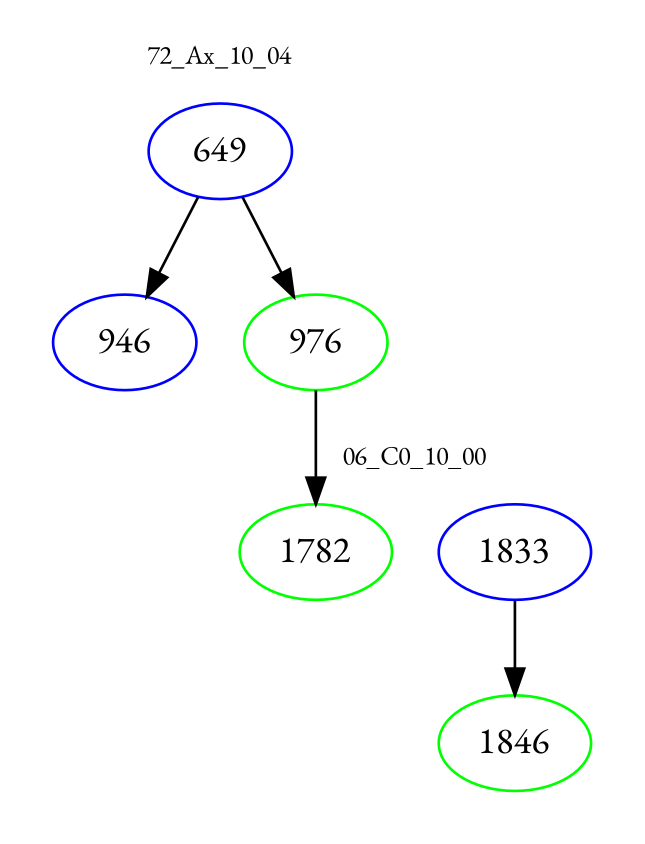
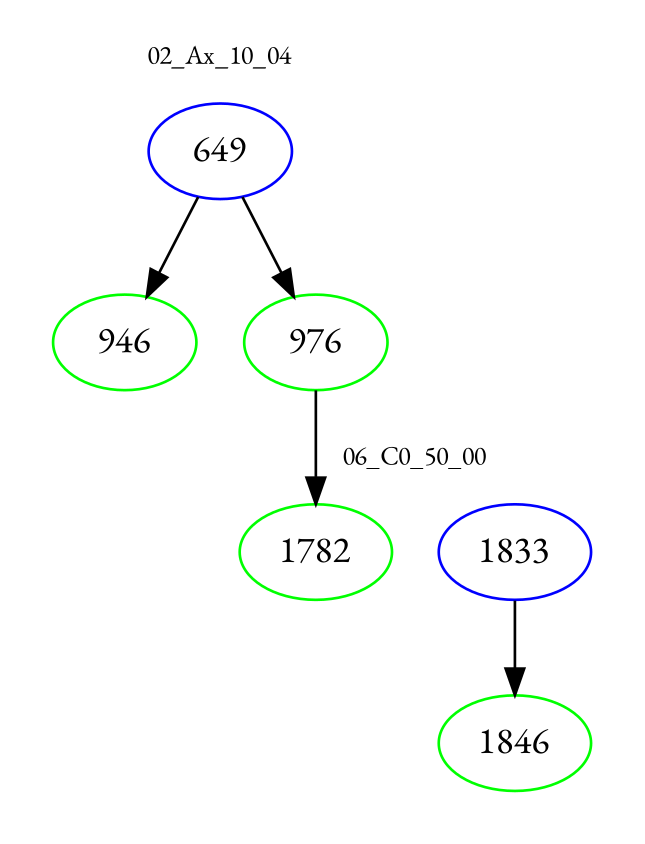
(220, 57) -> (220, 57)
(125, 342) -> (125, 342)
(415, 458) -> (415, 458)
